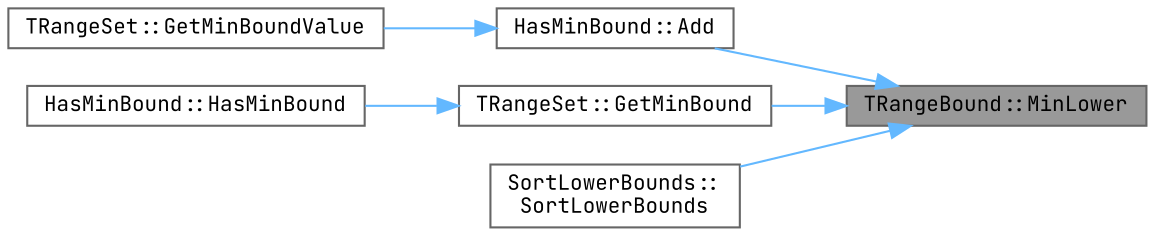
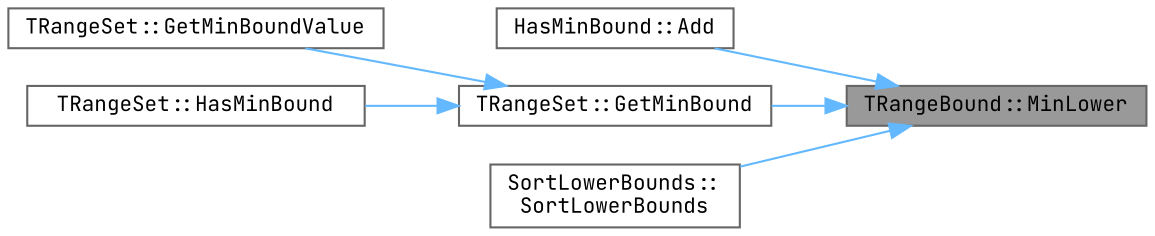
(430, 28) -> (395, 65)
(196, 106) -> (196, 106)
